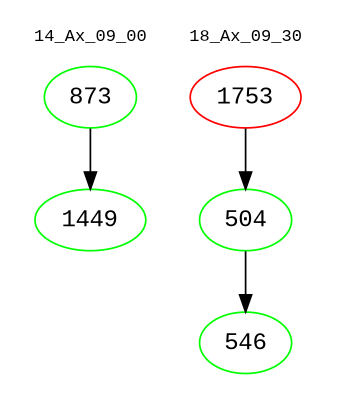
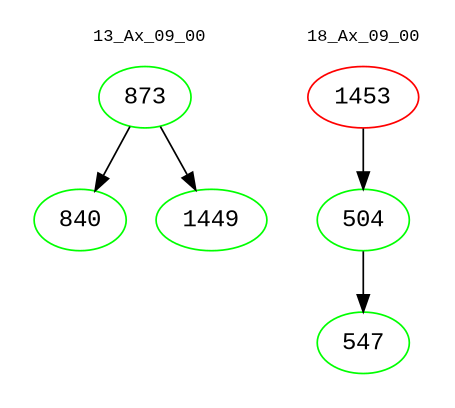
(91, 37) -> (150, 37)
(246, 37) -> (364, 37)
(246, 97) -> (363, 97)
none -> (80, 220)
(246, 343) -> (363, 343)
